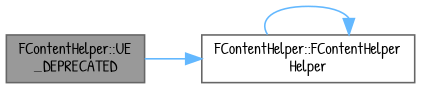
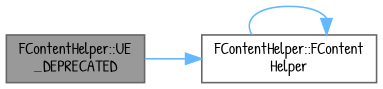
(308, 59) -> (289, 59)
